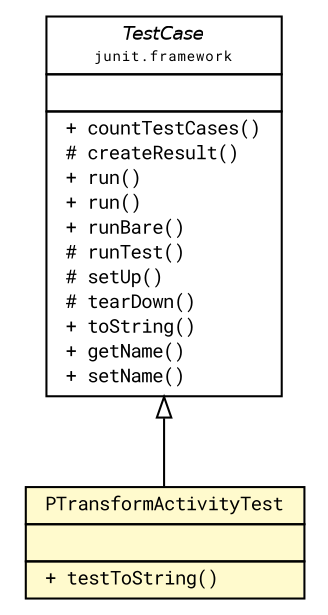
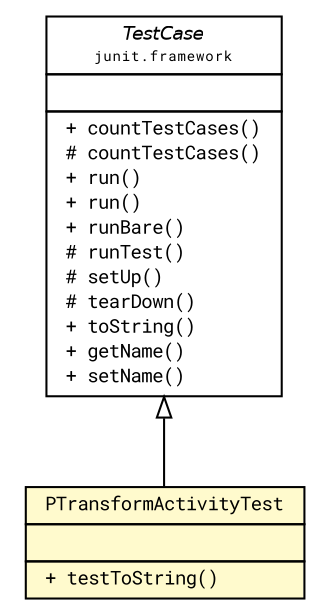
(153, 154) -> (164, 154)
